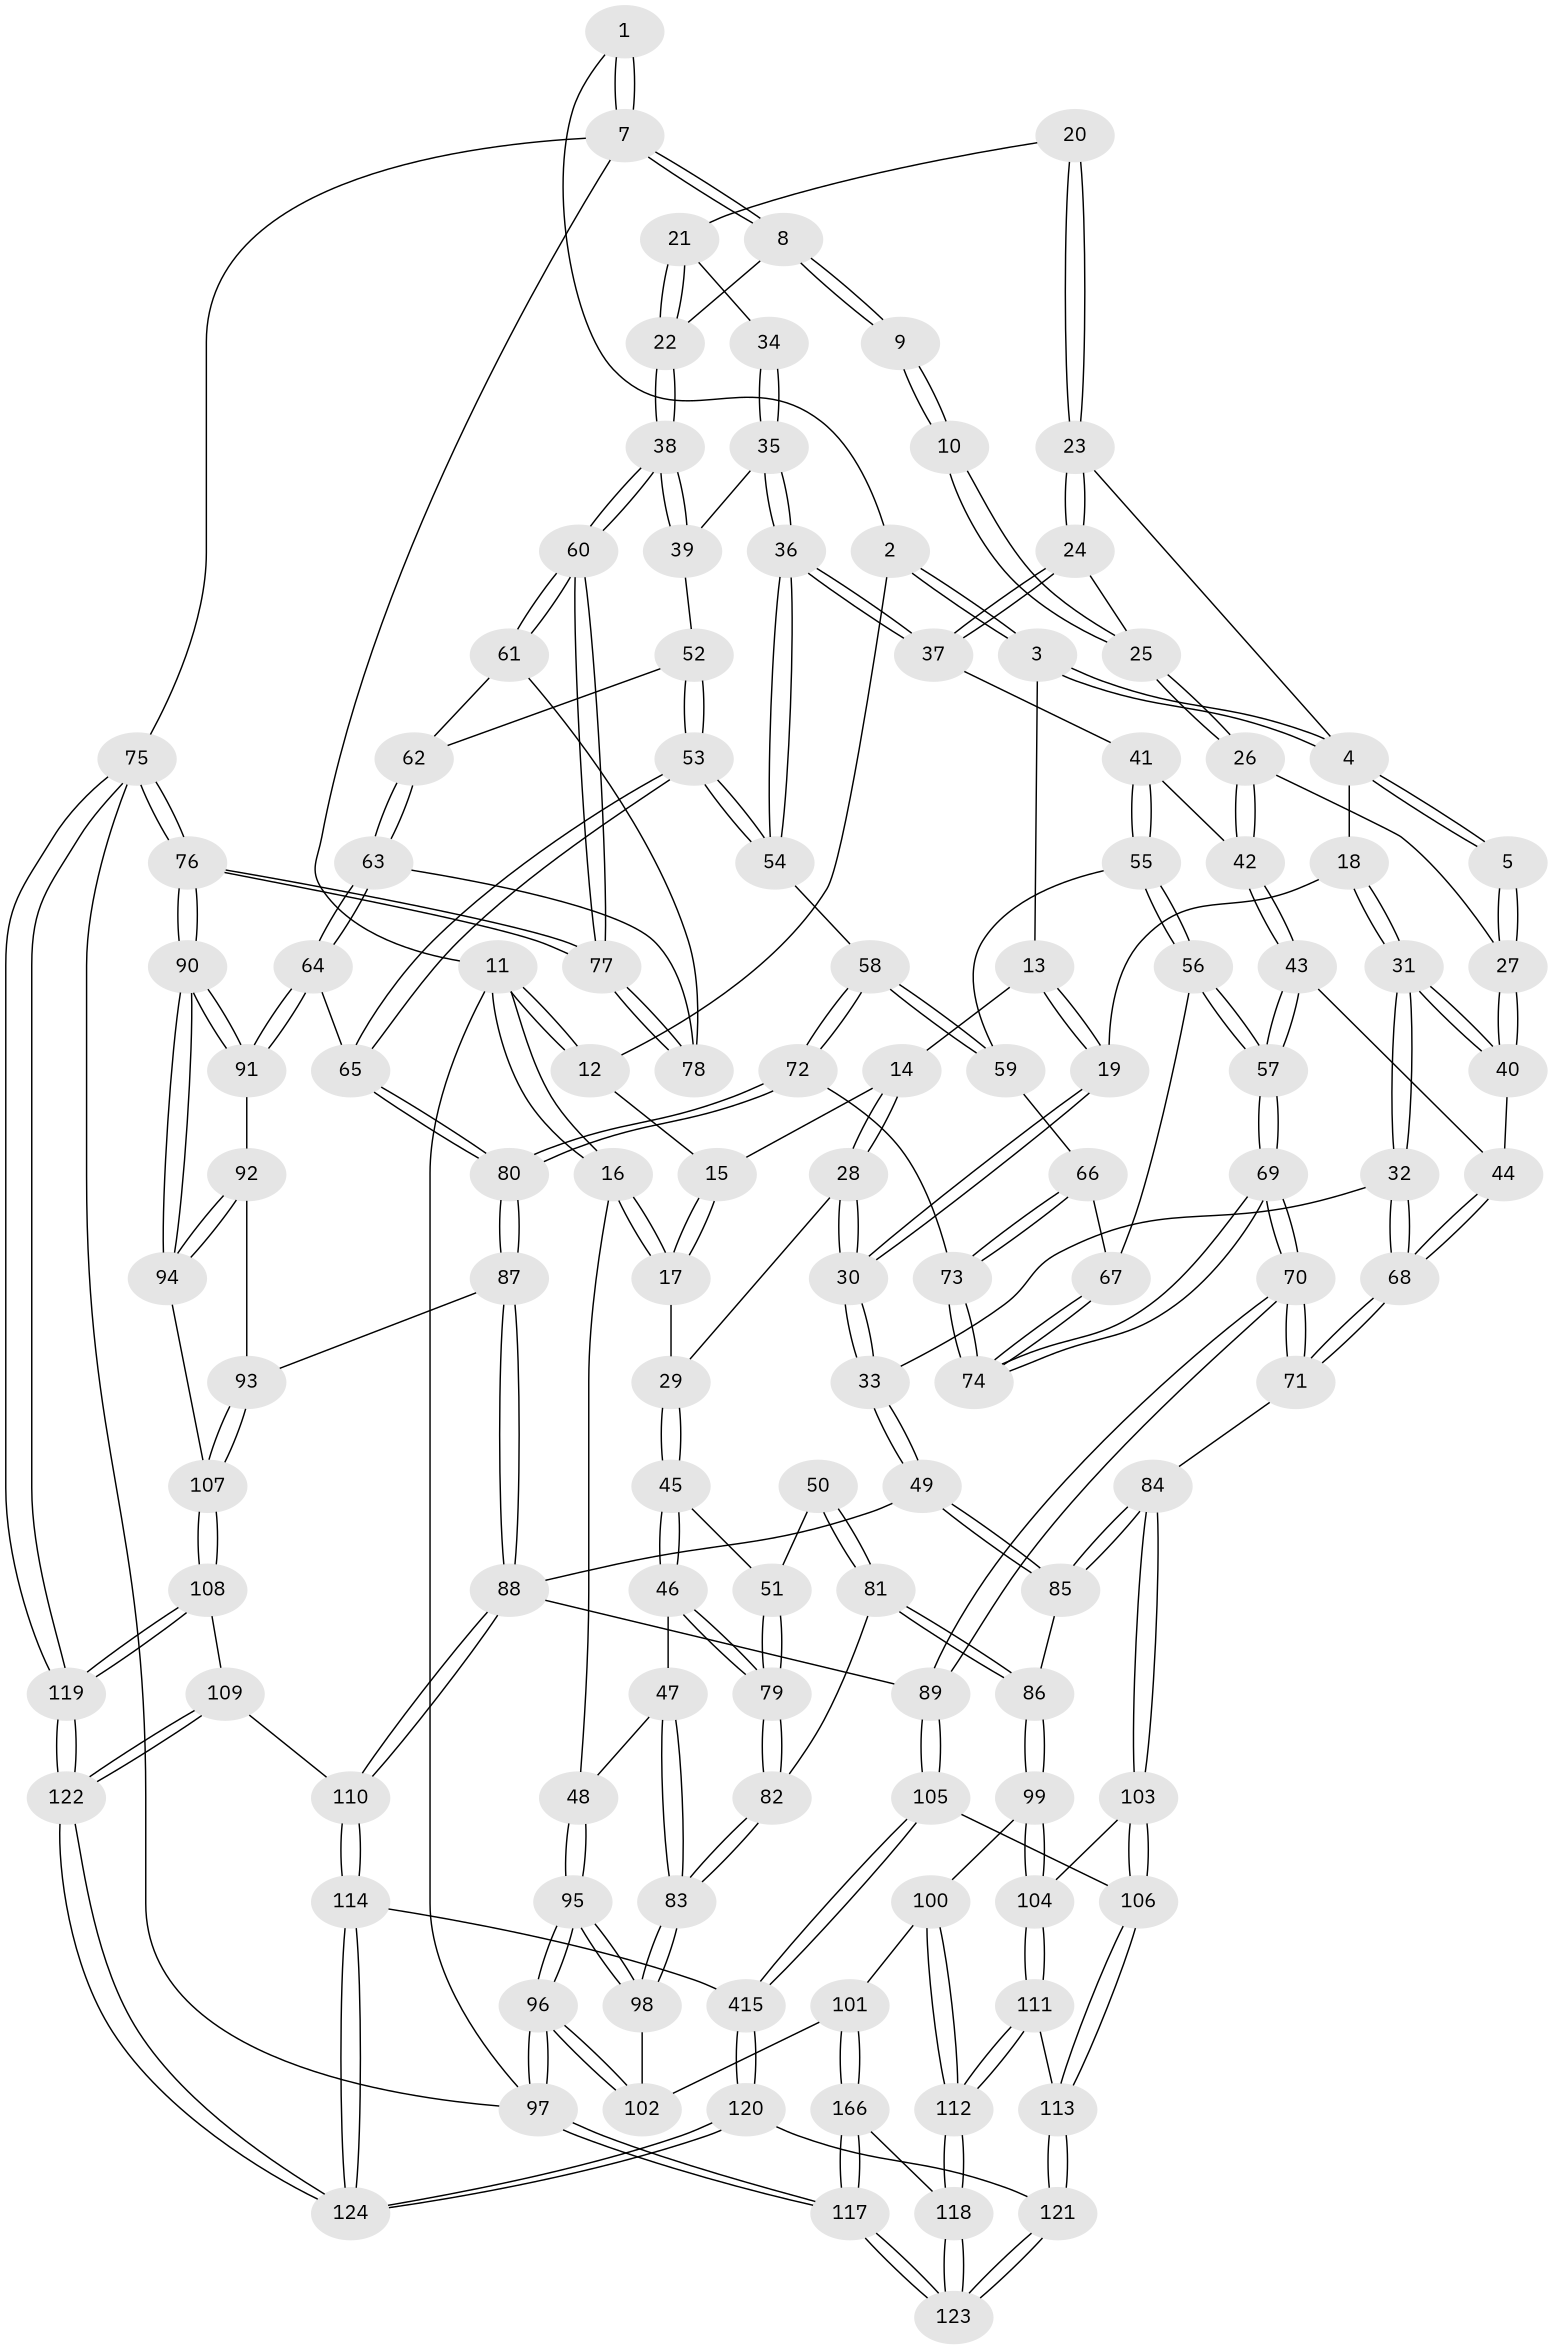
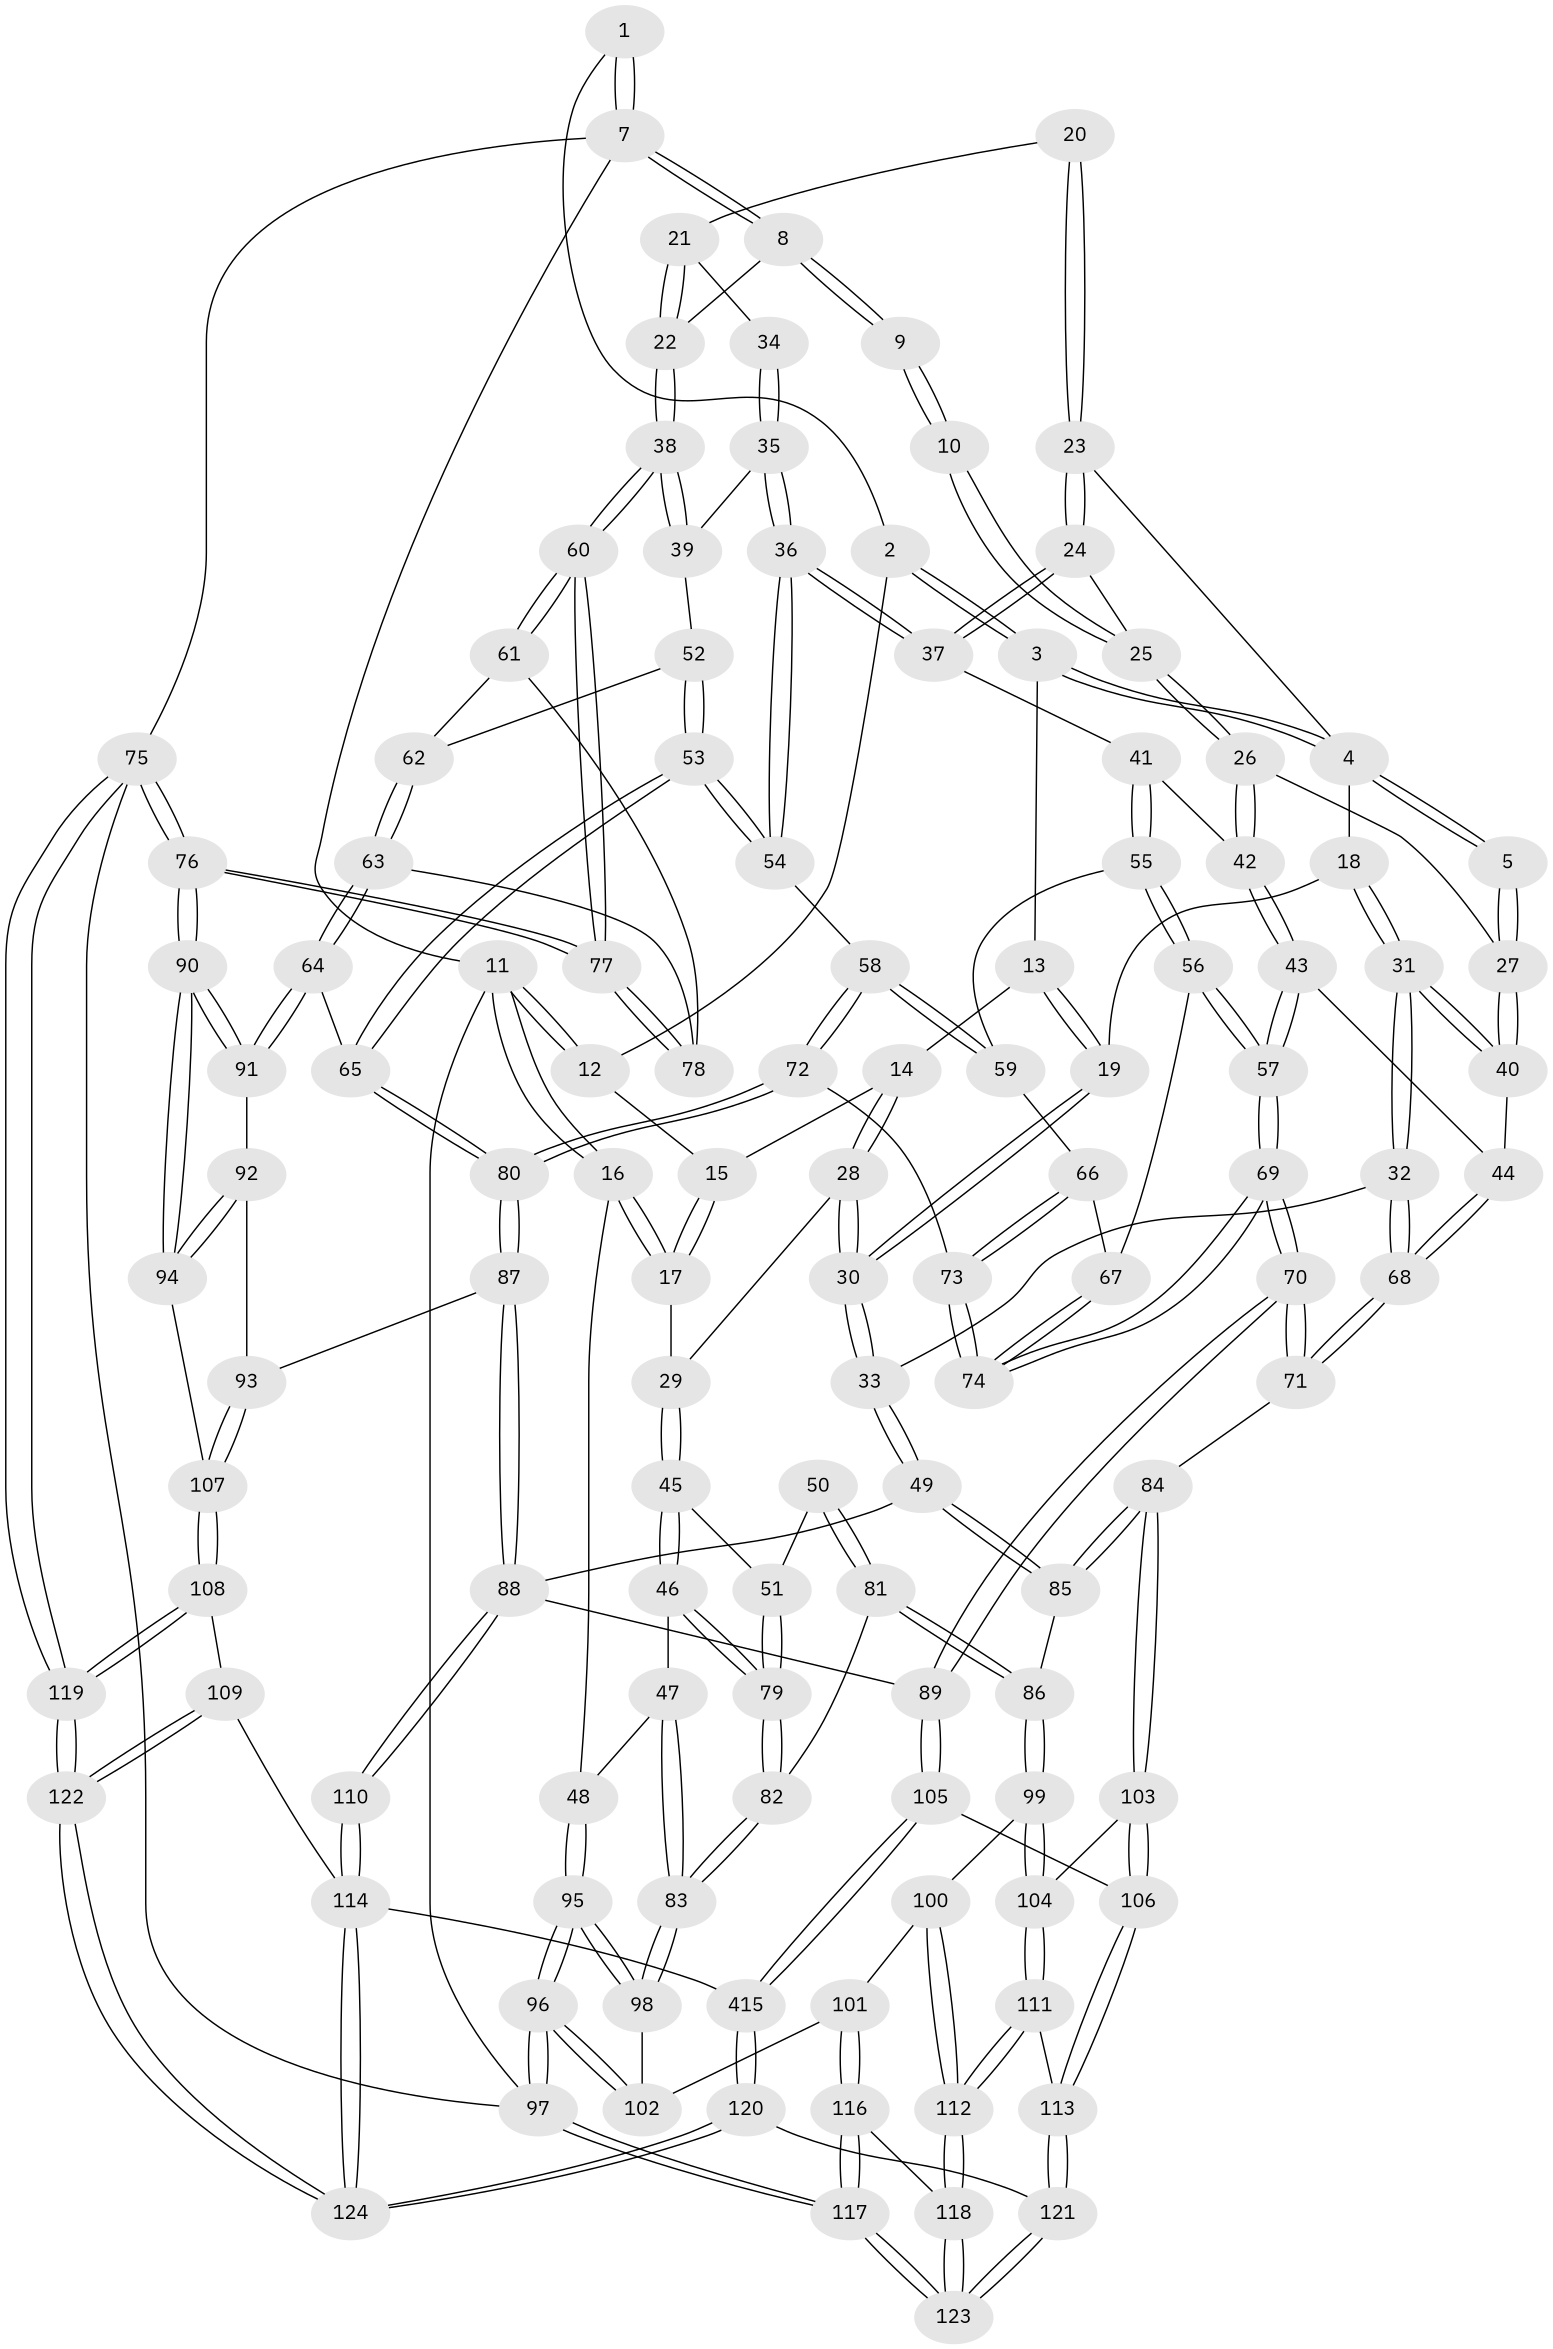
(288, 1746) -> (284, 1800)
(850, 2110) -> (850, 2110)
